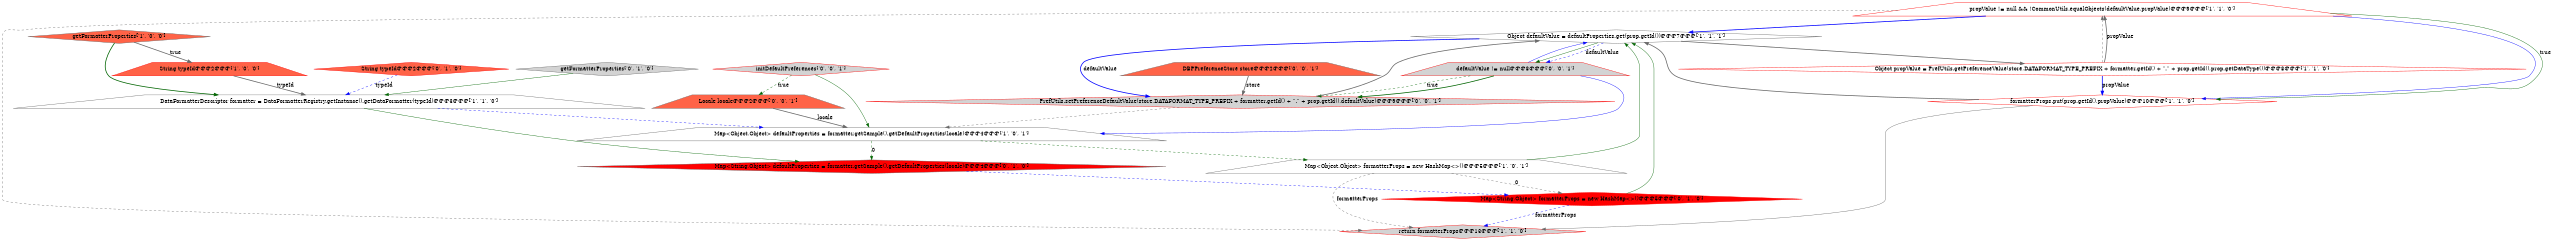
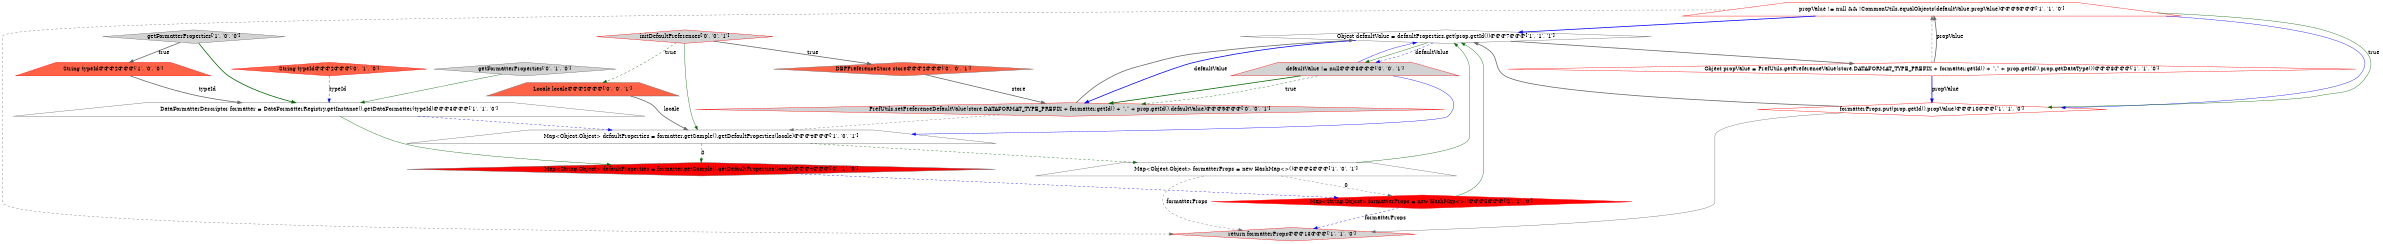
(119, 37) -> (194, 37)
none -> (790, 52)
(1250, 69) -> (903, 69)
